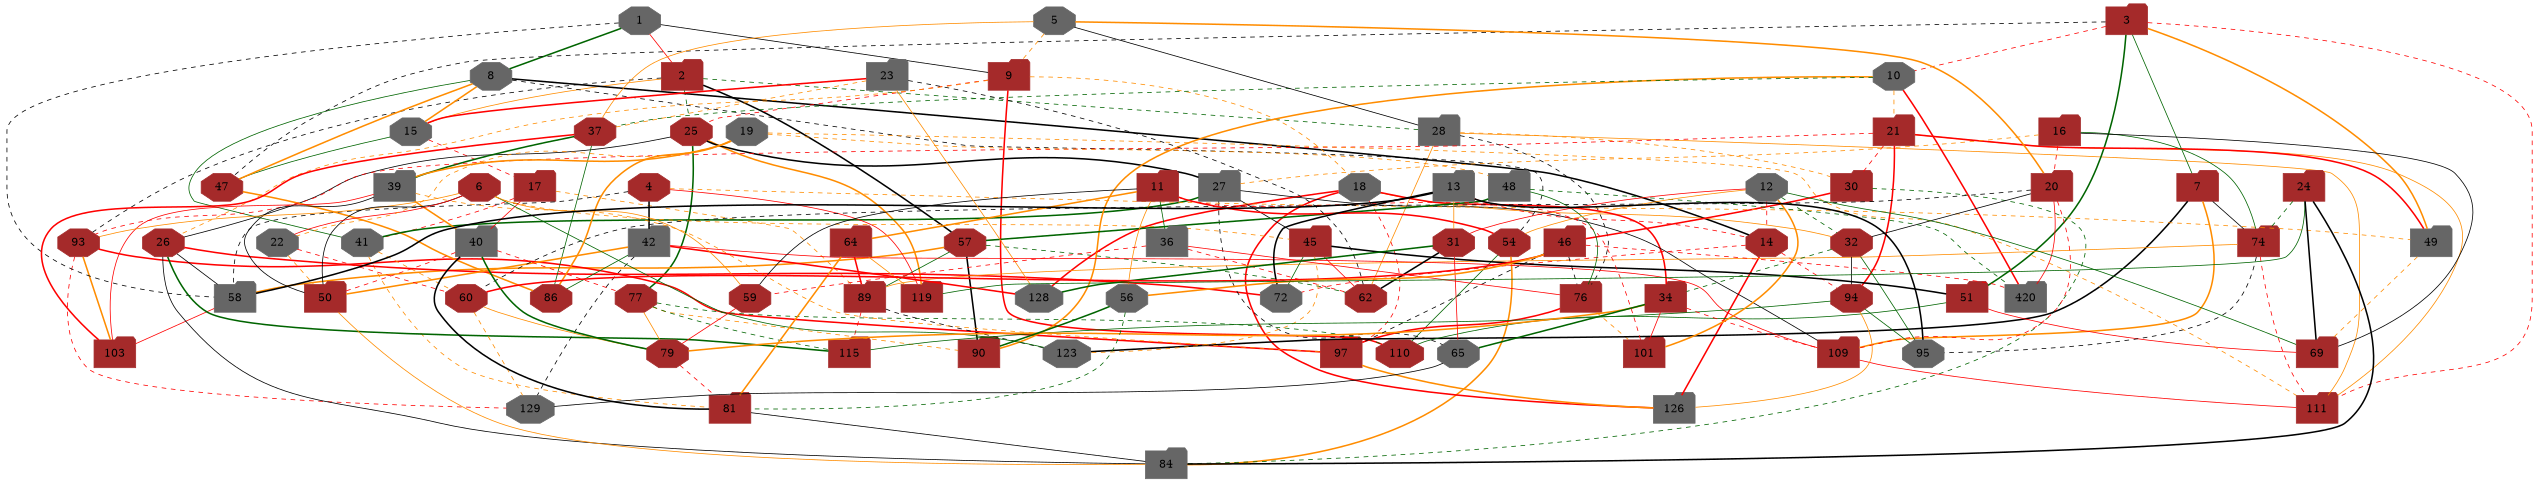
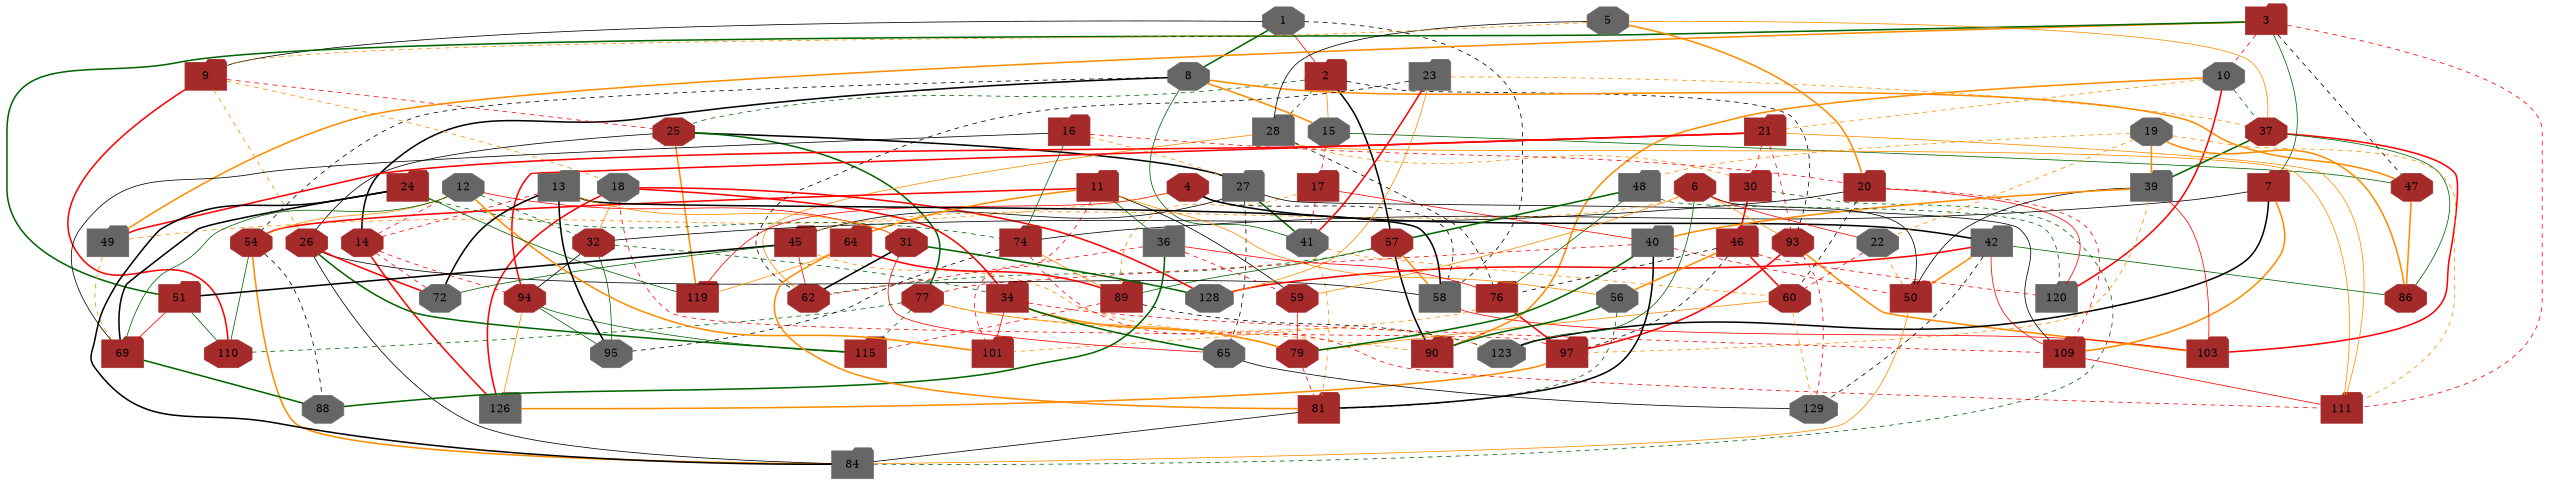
(602, 100) -> (1369, 170)
(2026, 298) -> (2057, 298)
none -> (323, 409)
